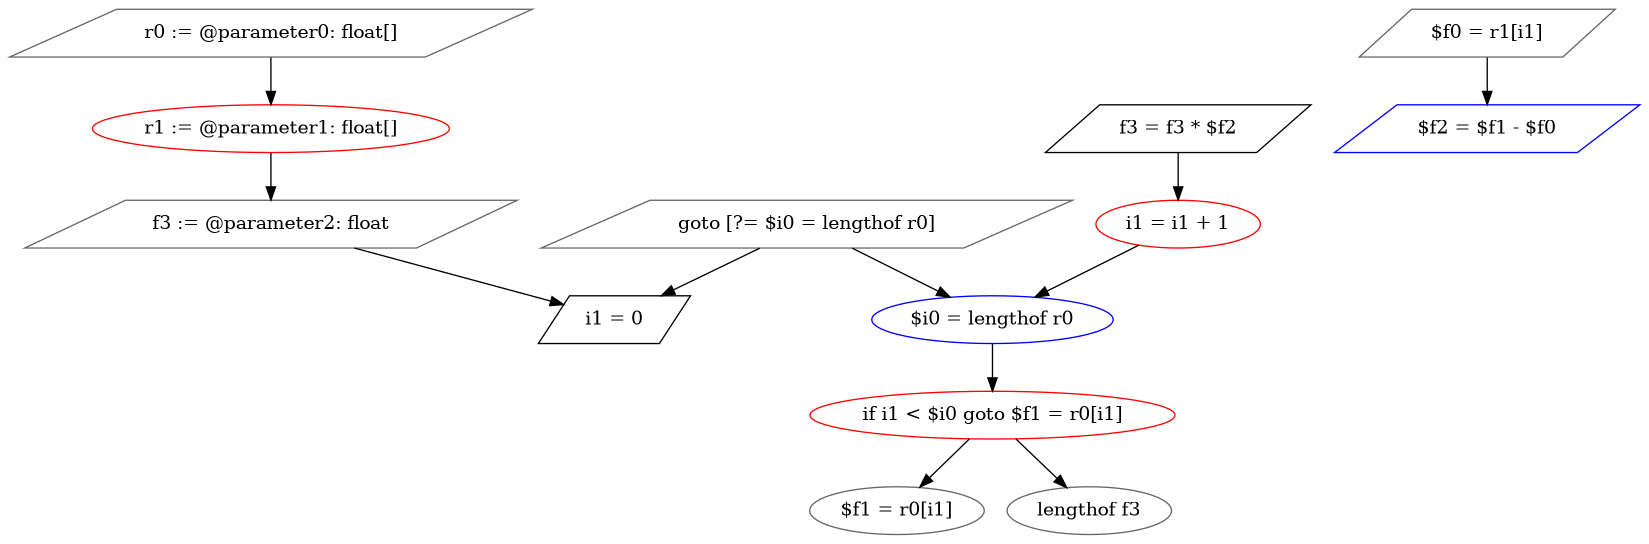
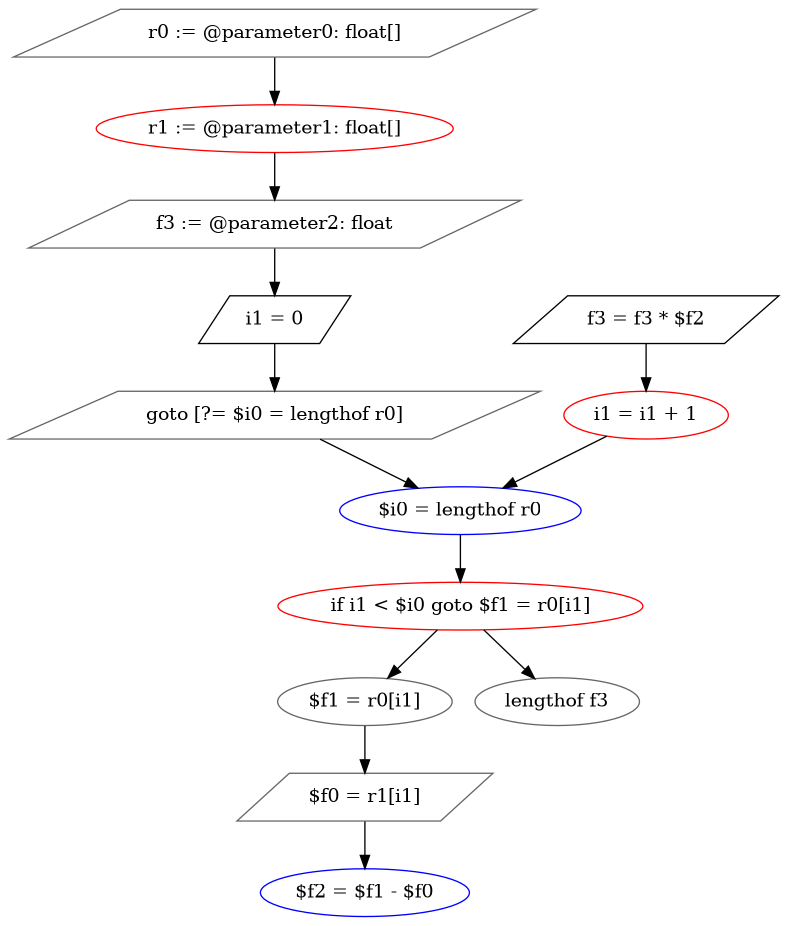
(1487, 129) -> (365, 893)
(717, 269) -> (275, 361)
none -> (365, 743)
